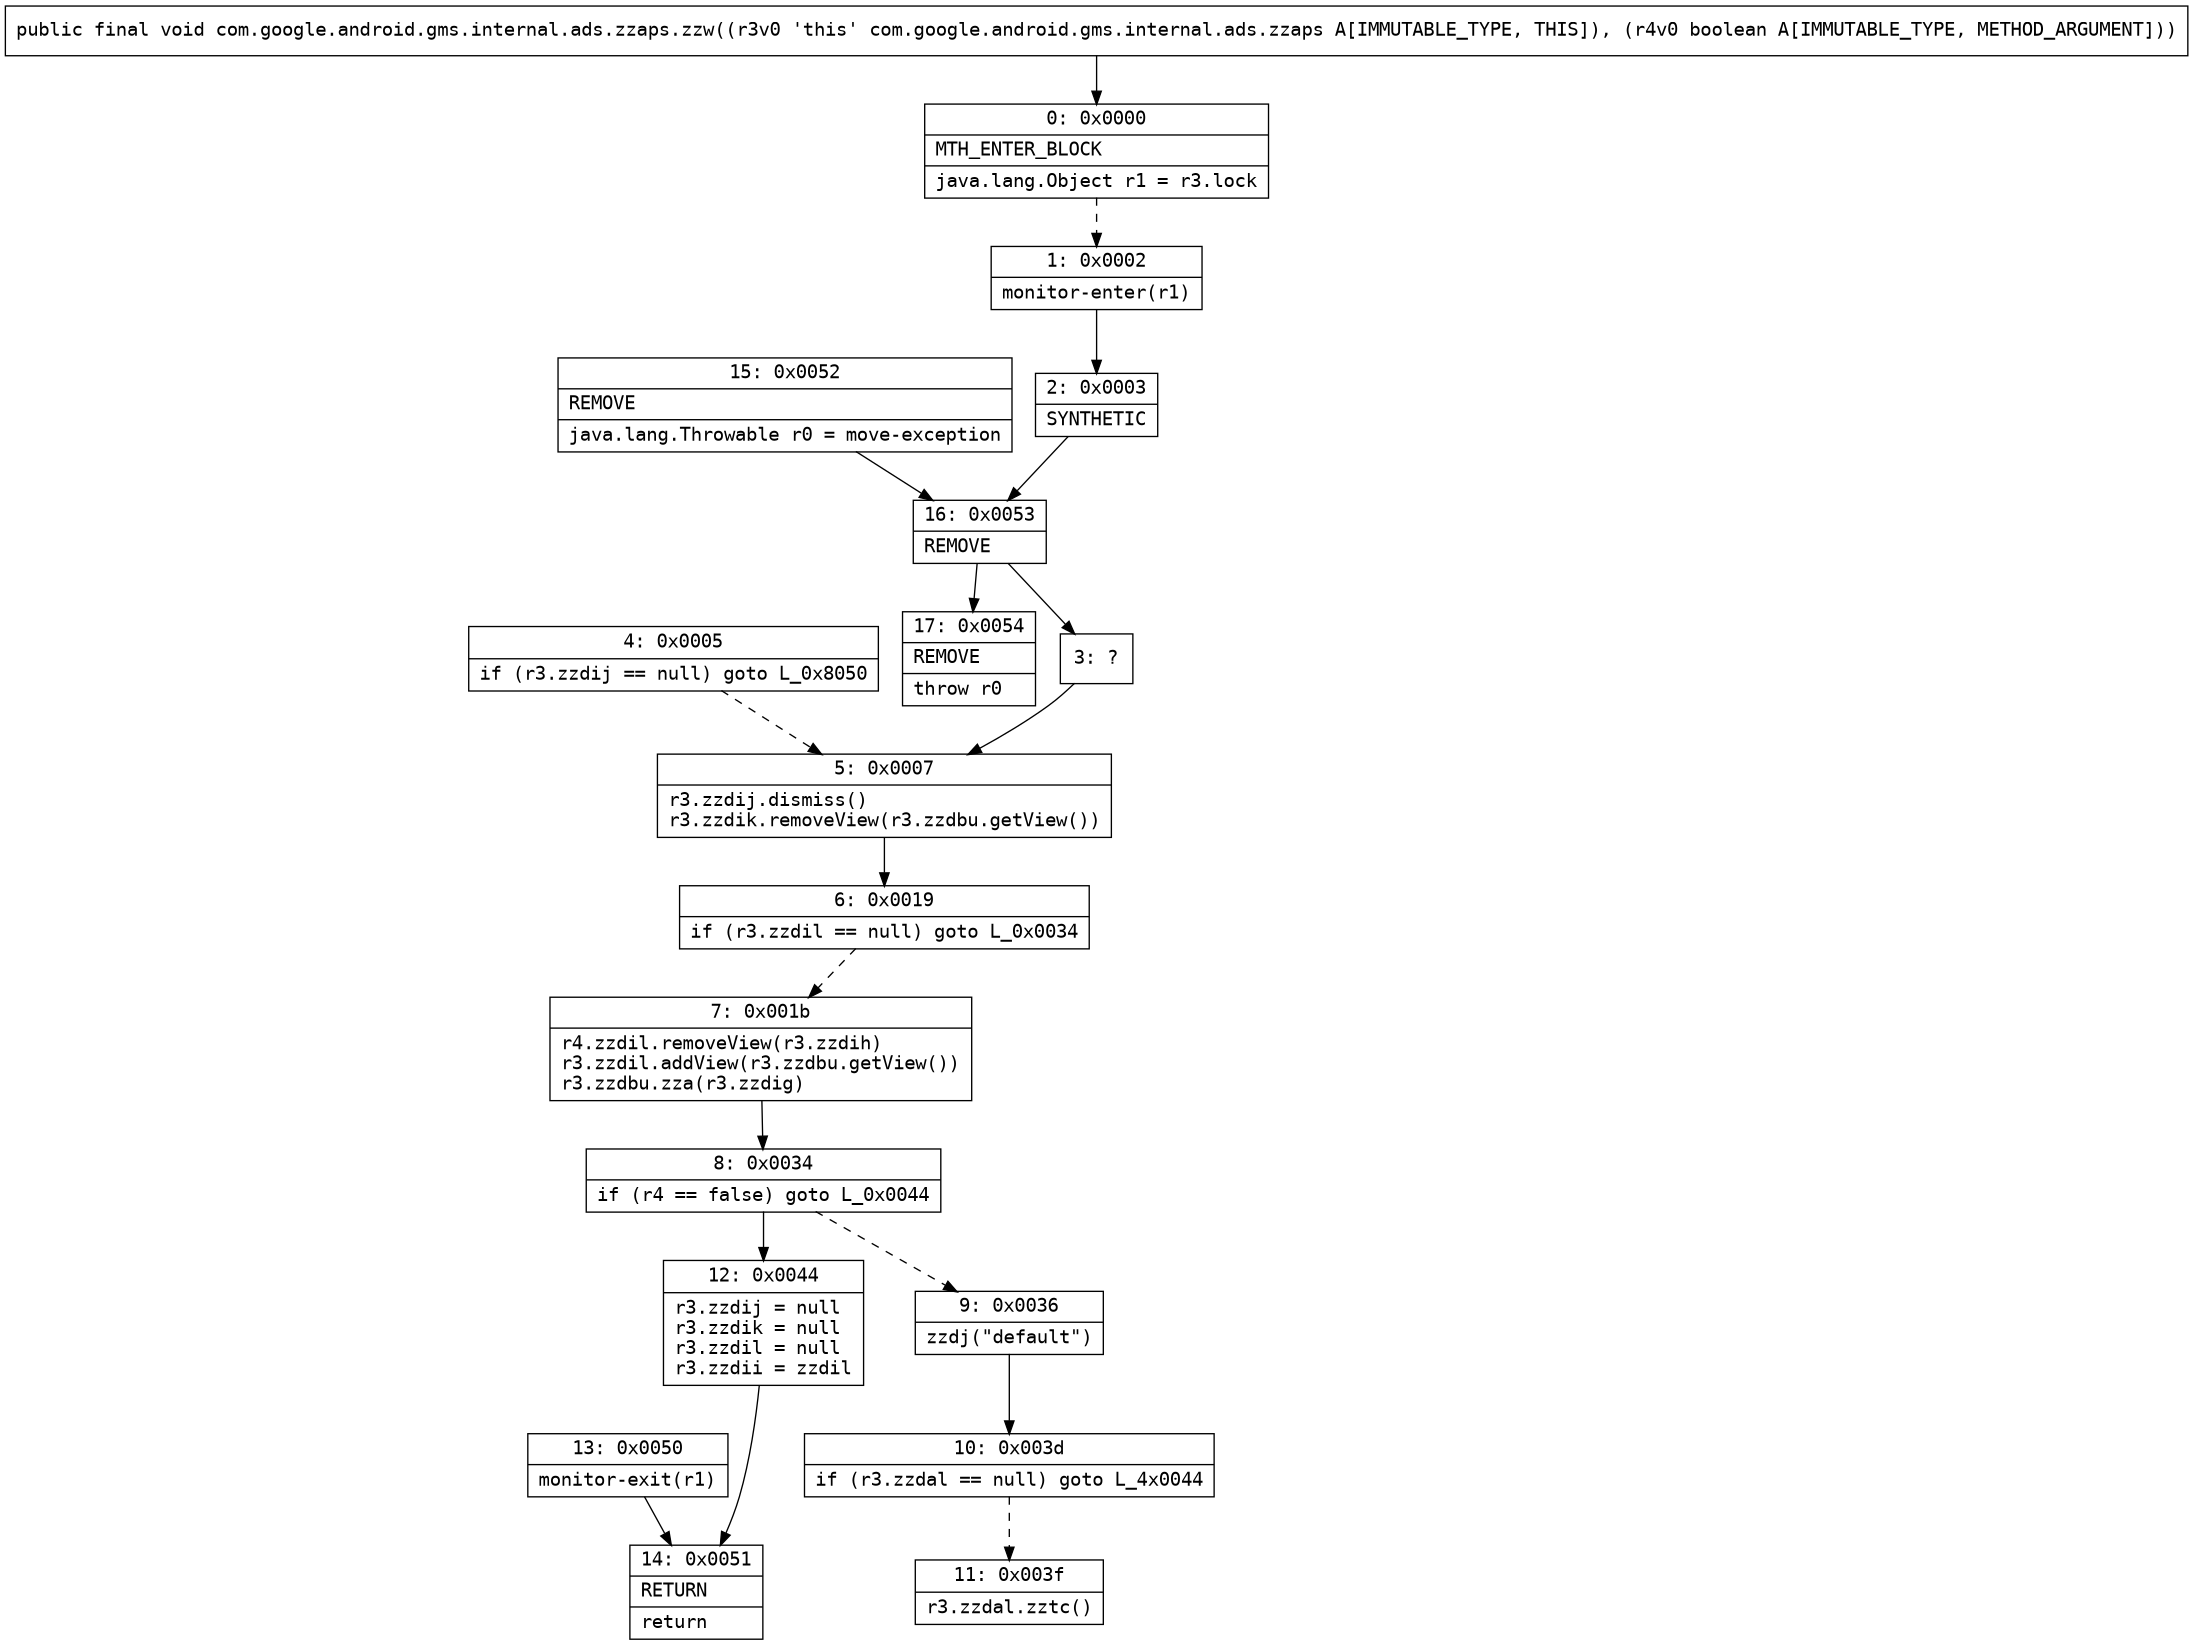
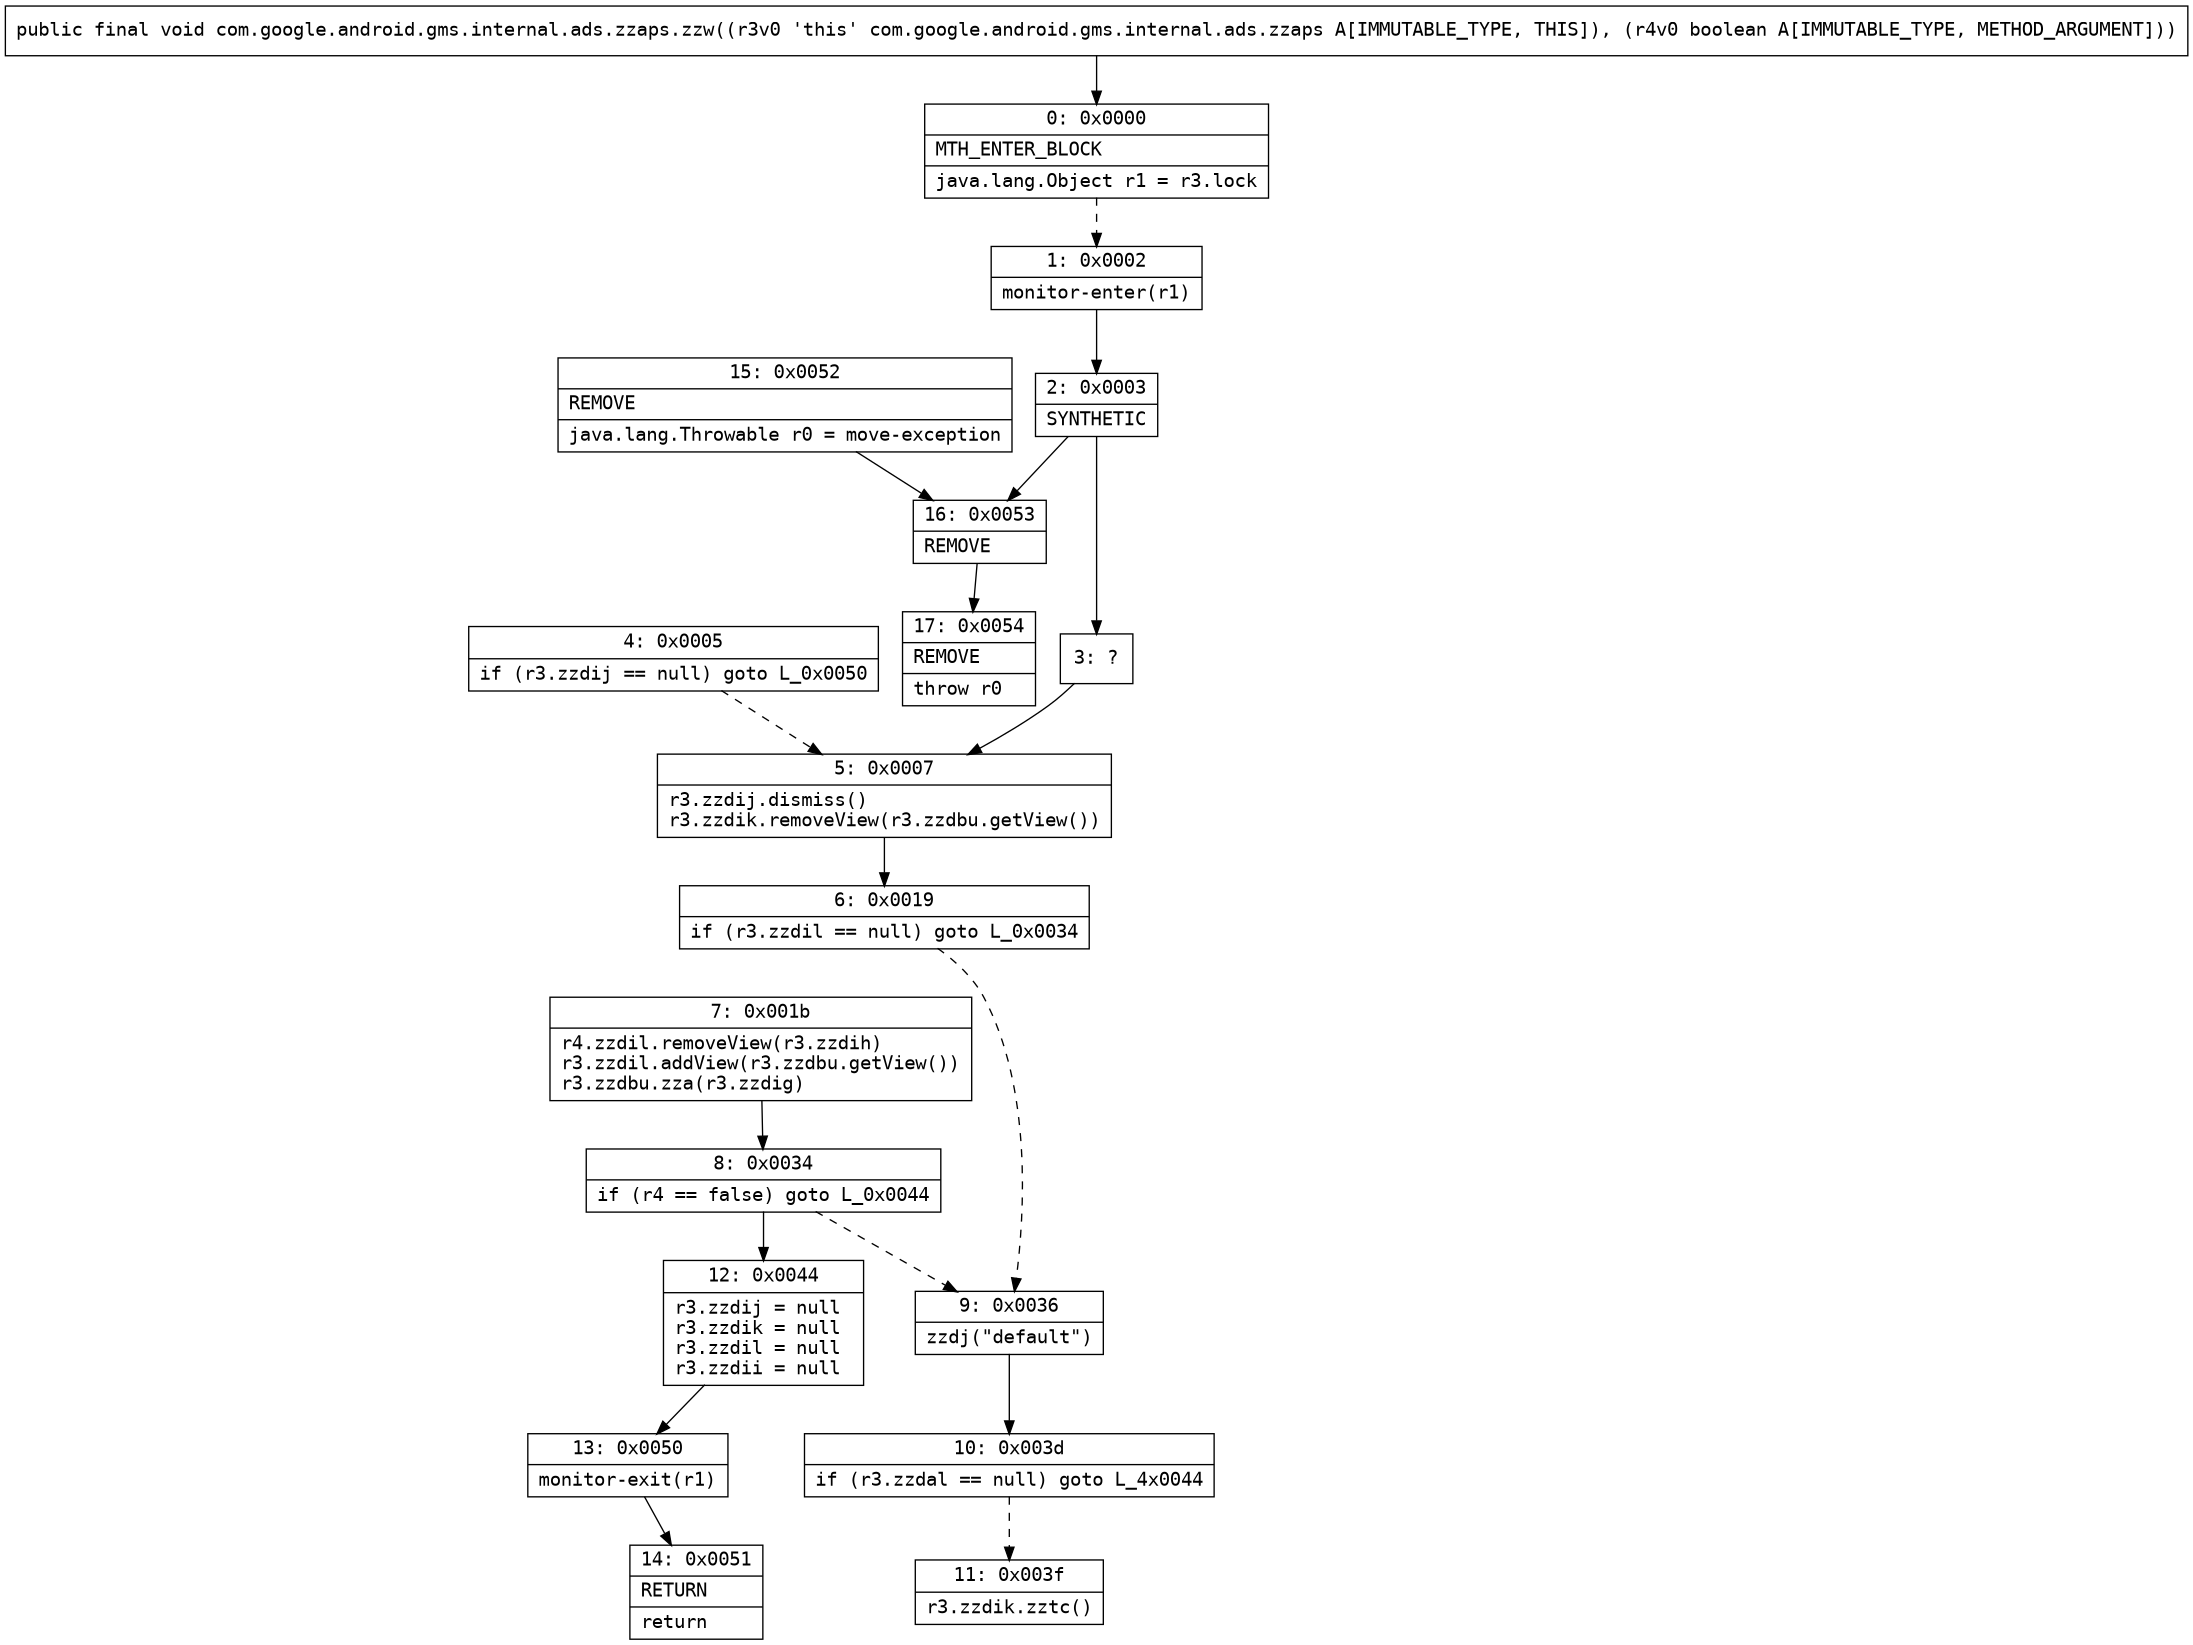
(1037, 594) -> (1097, 528)
(674, 674) -> (674, 674)
(837, 968) -> (1016, 1101)
(764, 1369) -> (757, 1369)
(748, 1460) -> (686, 1404)
(1009, 1608) -> (1009, 1608)
